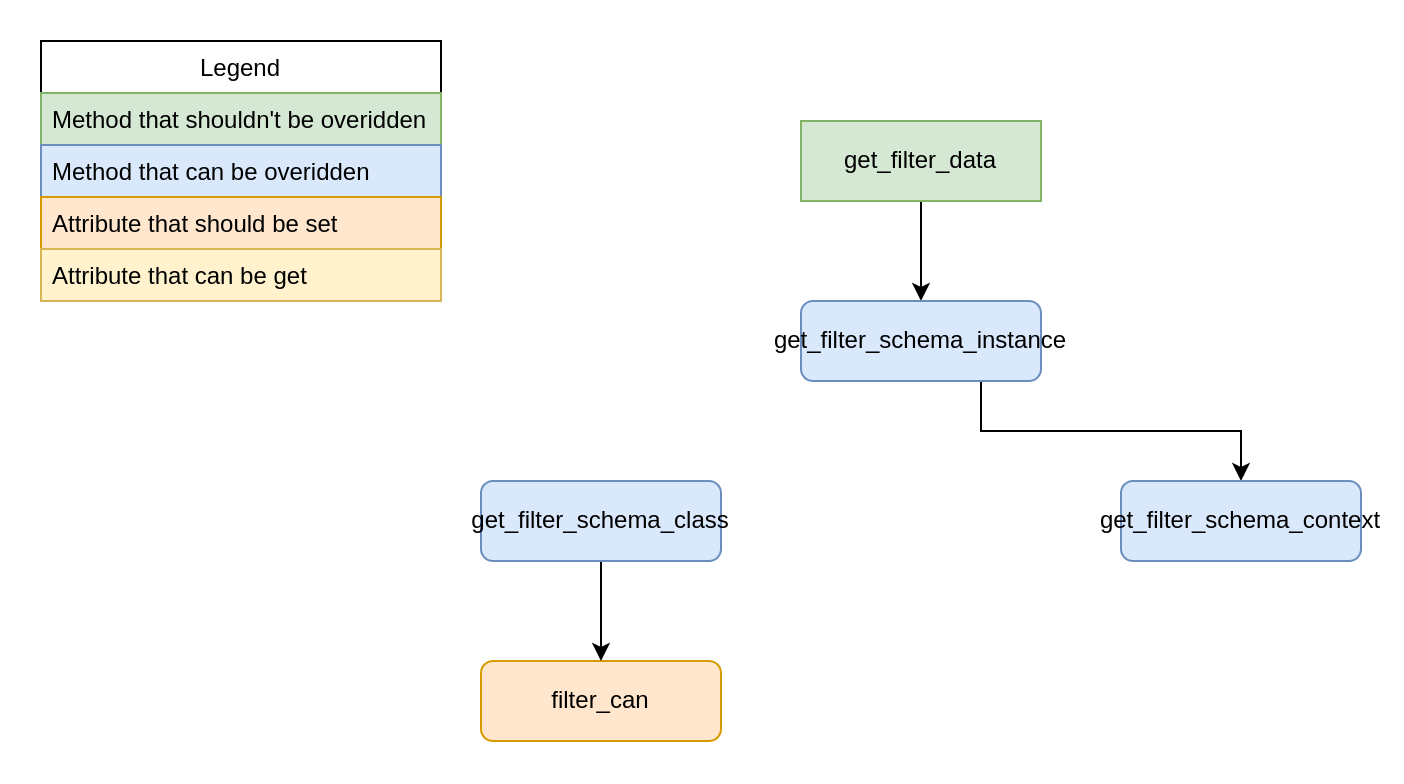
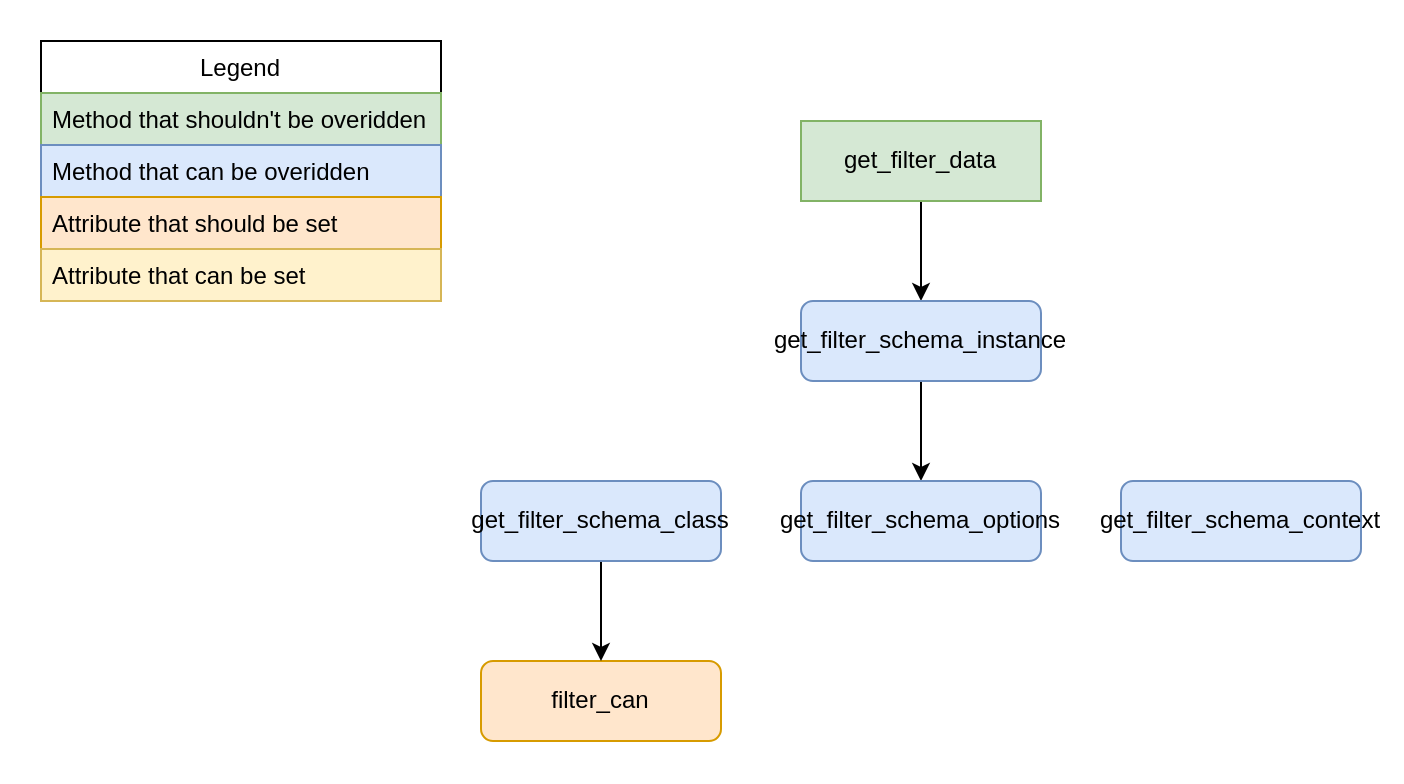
(204, 276) -> (204, 276)
none -> (921, 424)
(1104, 431) -> none
none -> (921, 521)
